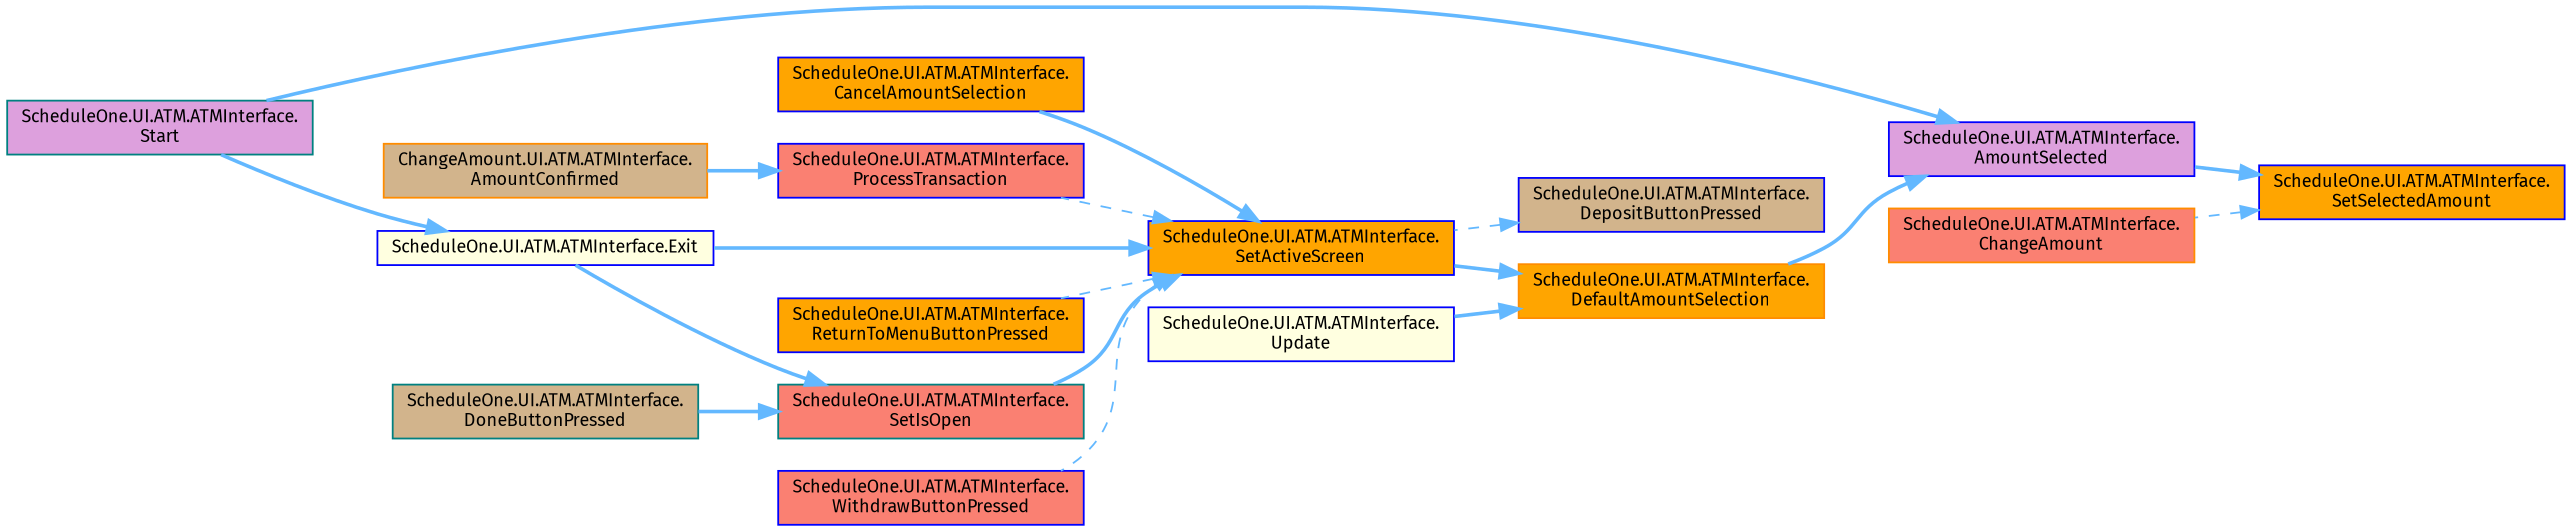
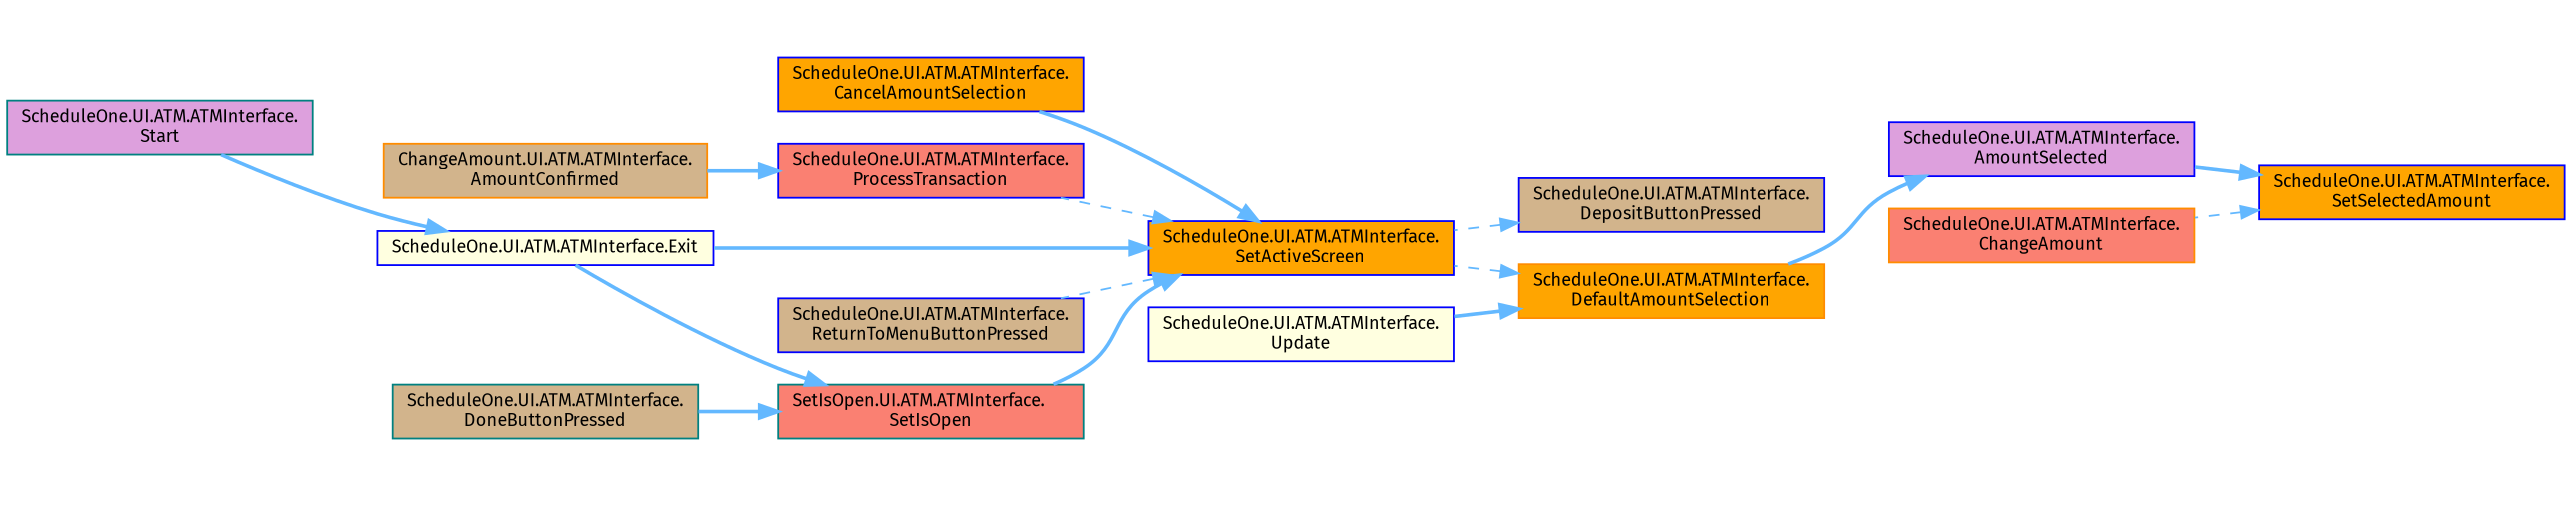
(1104, 7) -> none
(1477, 269) -> (1477, 269)
(931, 325) -> (931, 325)
(931, 412) -> (931, 412)
(931, 498) -> none
